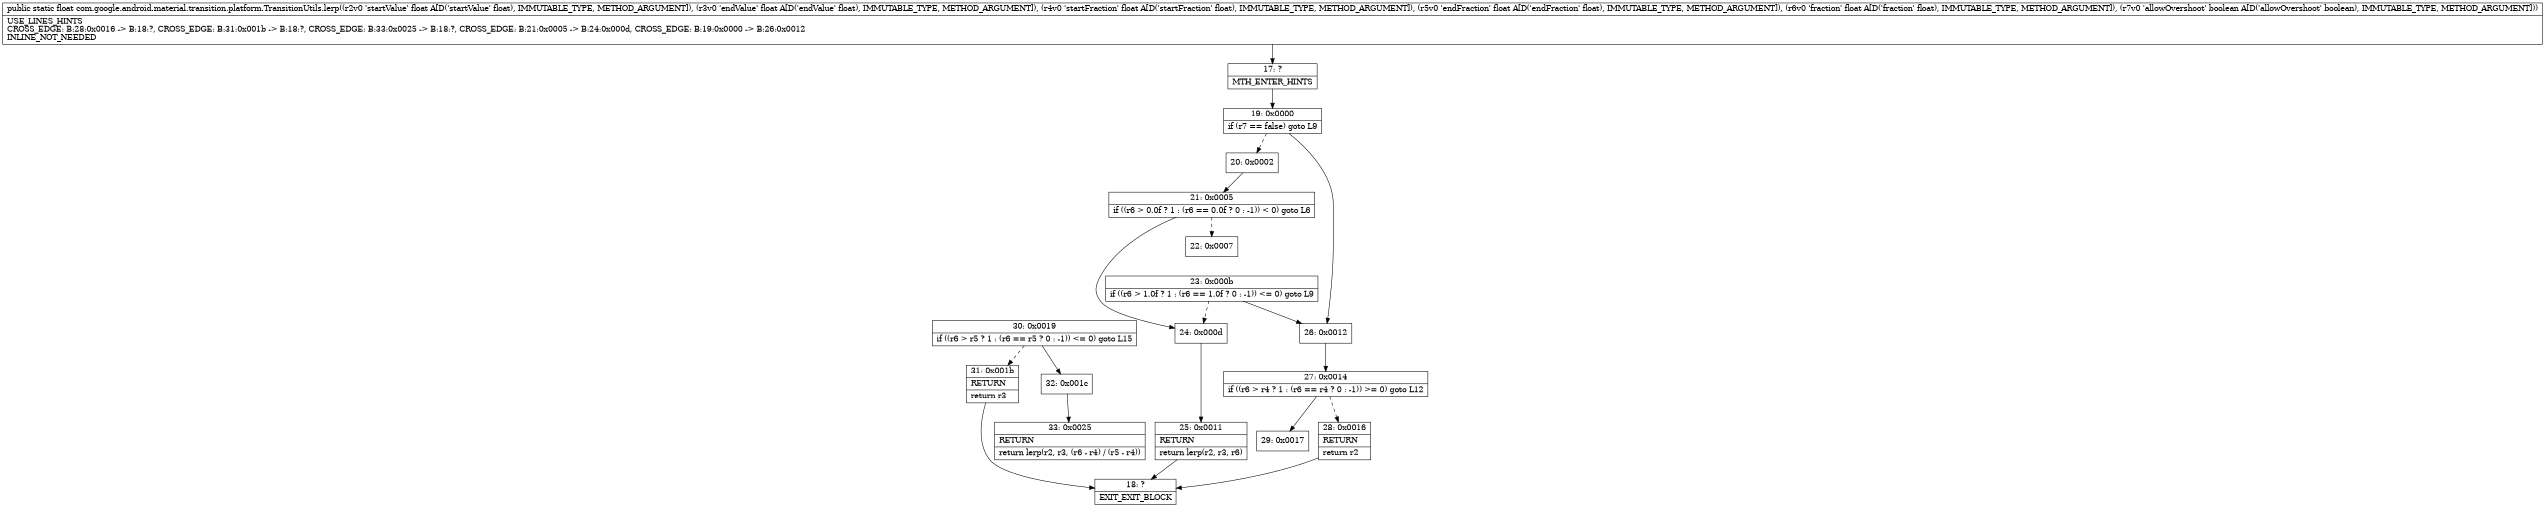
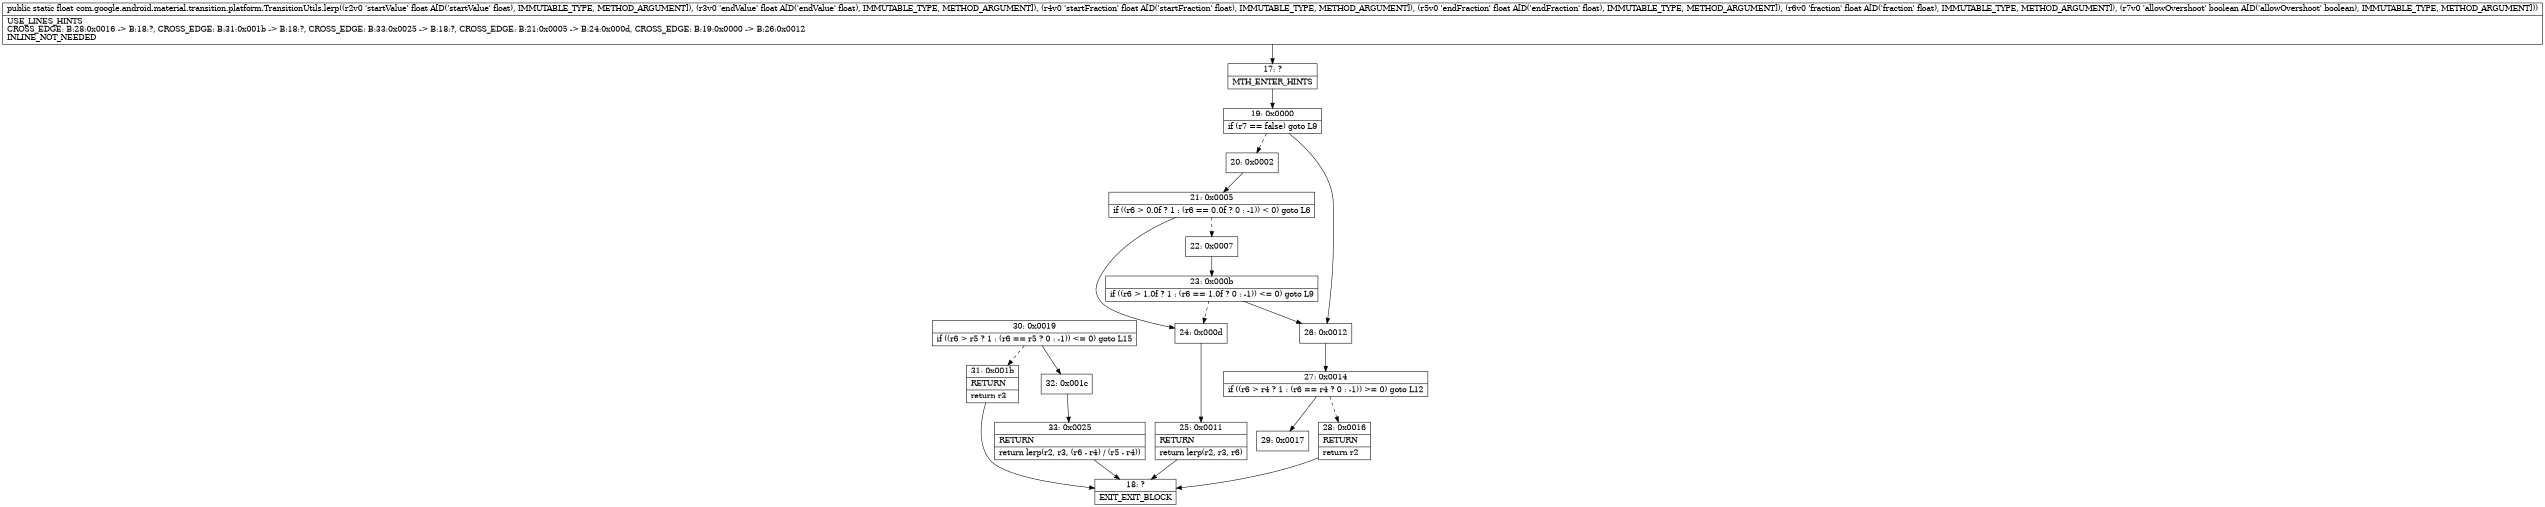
none -> (1212, 264)
none -> (1105, 468)
